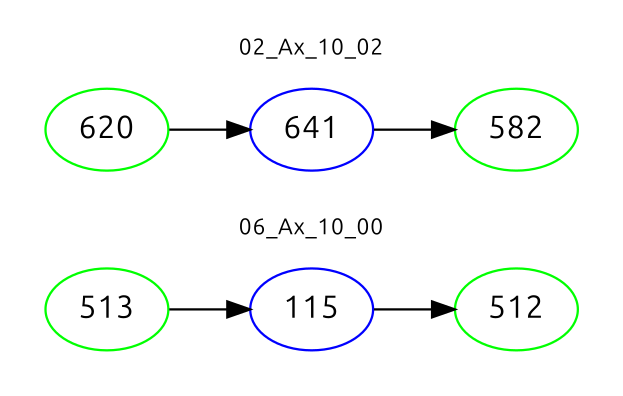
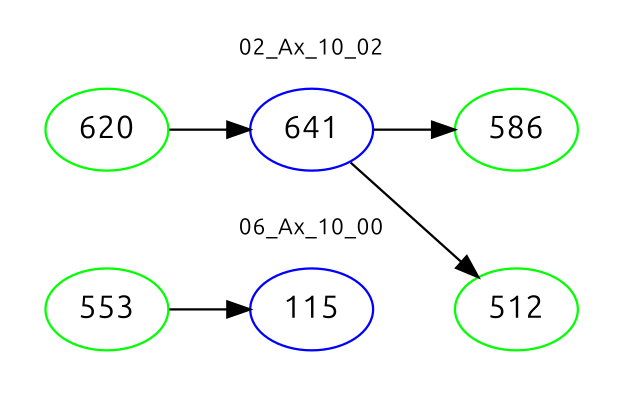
(516, 130) -> (516, 130)
(107, 309) -> (107, 309)
(403, 309) -> (417, 222)
